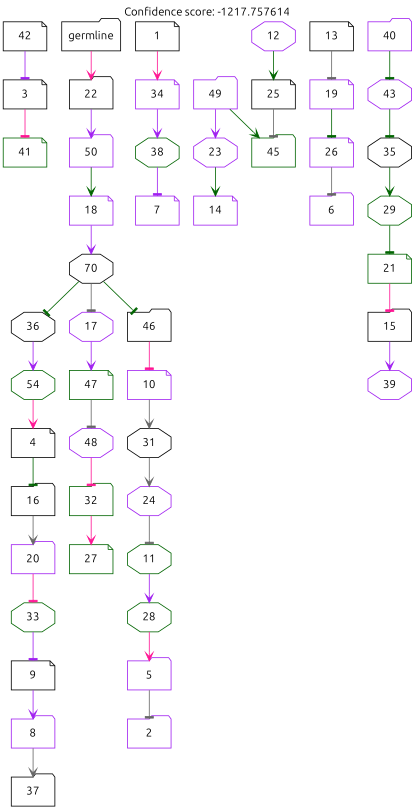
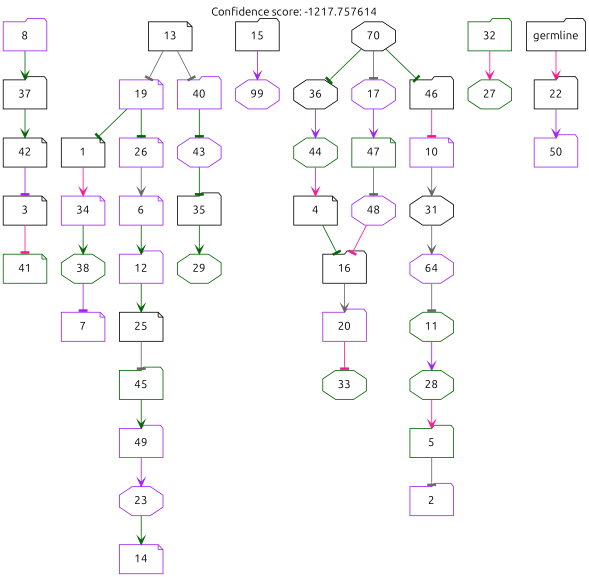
(274, 36) -> (141, 269)
none -> (184, 64)
none -> (25, 120)
(157, 120) -> (83, 236)
(242, 121) -> (141, 410)
none -> (114, 122)
(390, 153) -> (199, 211)
(332, 180) -> (141, 178)
(91, 211) -> none
(332, 211) -> (141, 211)
none -> (141, 236)
(390, 269) -> none
(33, 385) -> (316, 153)
(390, 385) -> (257, 94)
(91, 470) -> (360, 238)
(149, 501) -> (432, 269)
(91, 559) -> (490, 94)
(33, 675) -> none
(149, 675) -> (432, 443)
(33, 759) -> (25, 61)
